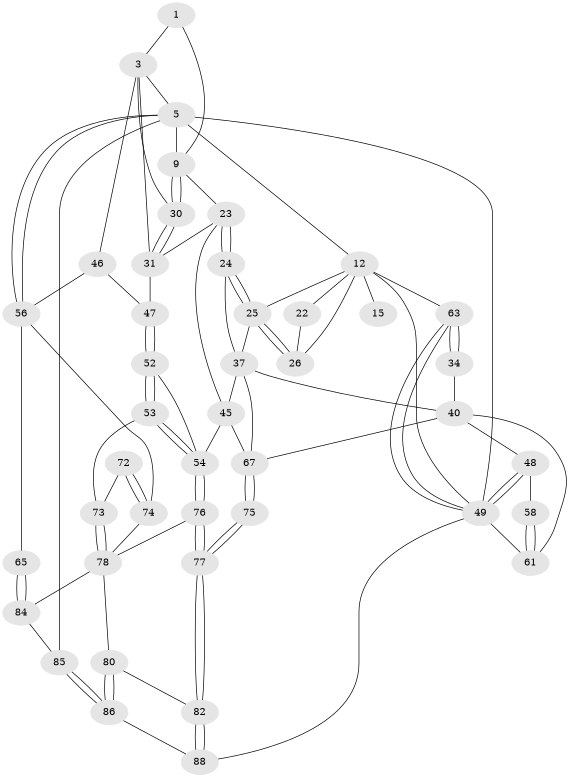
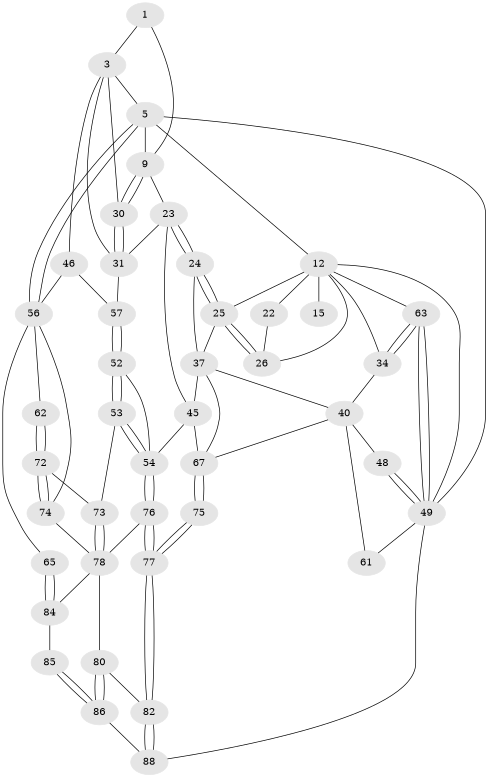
none -> (360, 309)
(150, 314) -> (117, 314)
(59, 345) -> none
none -> (41, 414)
(531, 513) -> none
